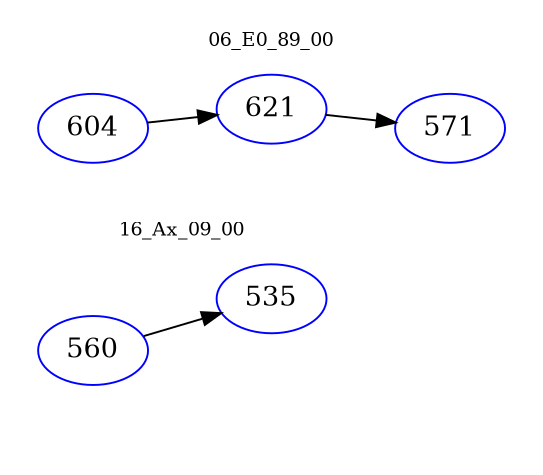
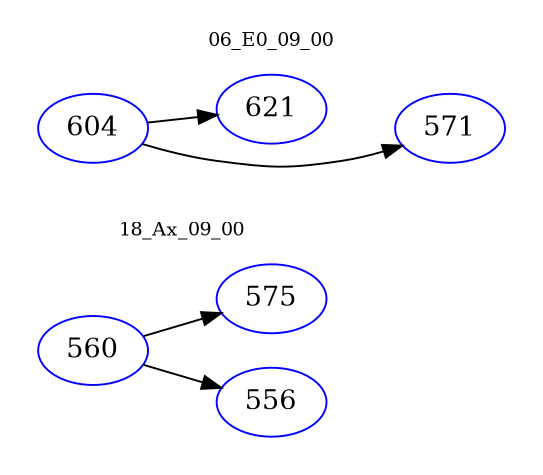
(272, 41) -> (272, 41)
(351, 118) -> (262, 166)
(182, 231) -> (182, 231)
(272, 299) -> (272, 299)
none -> (272, 402)
